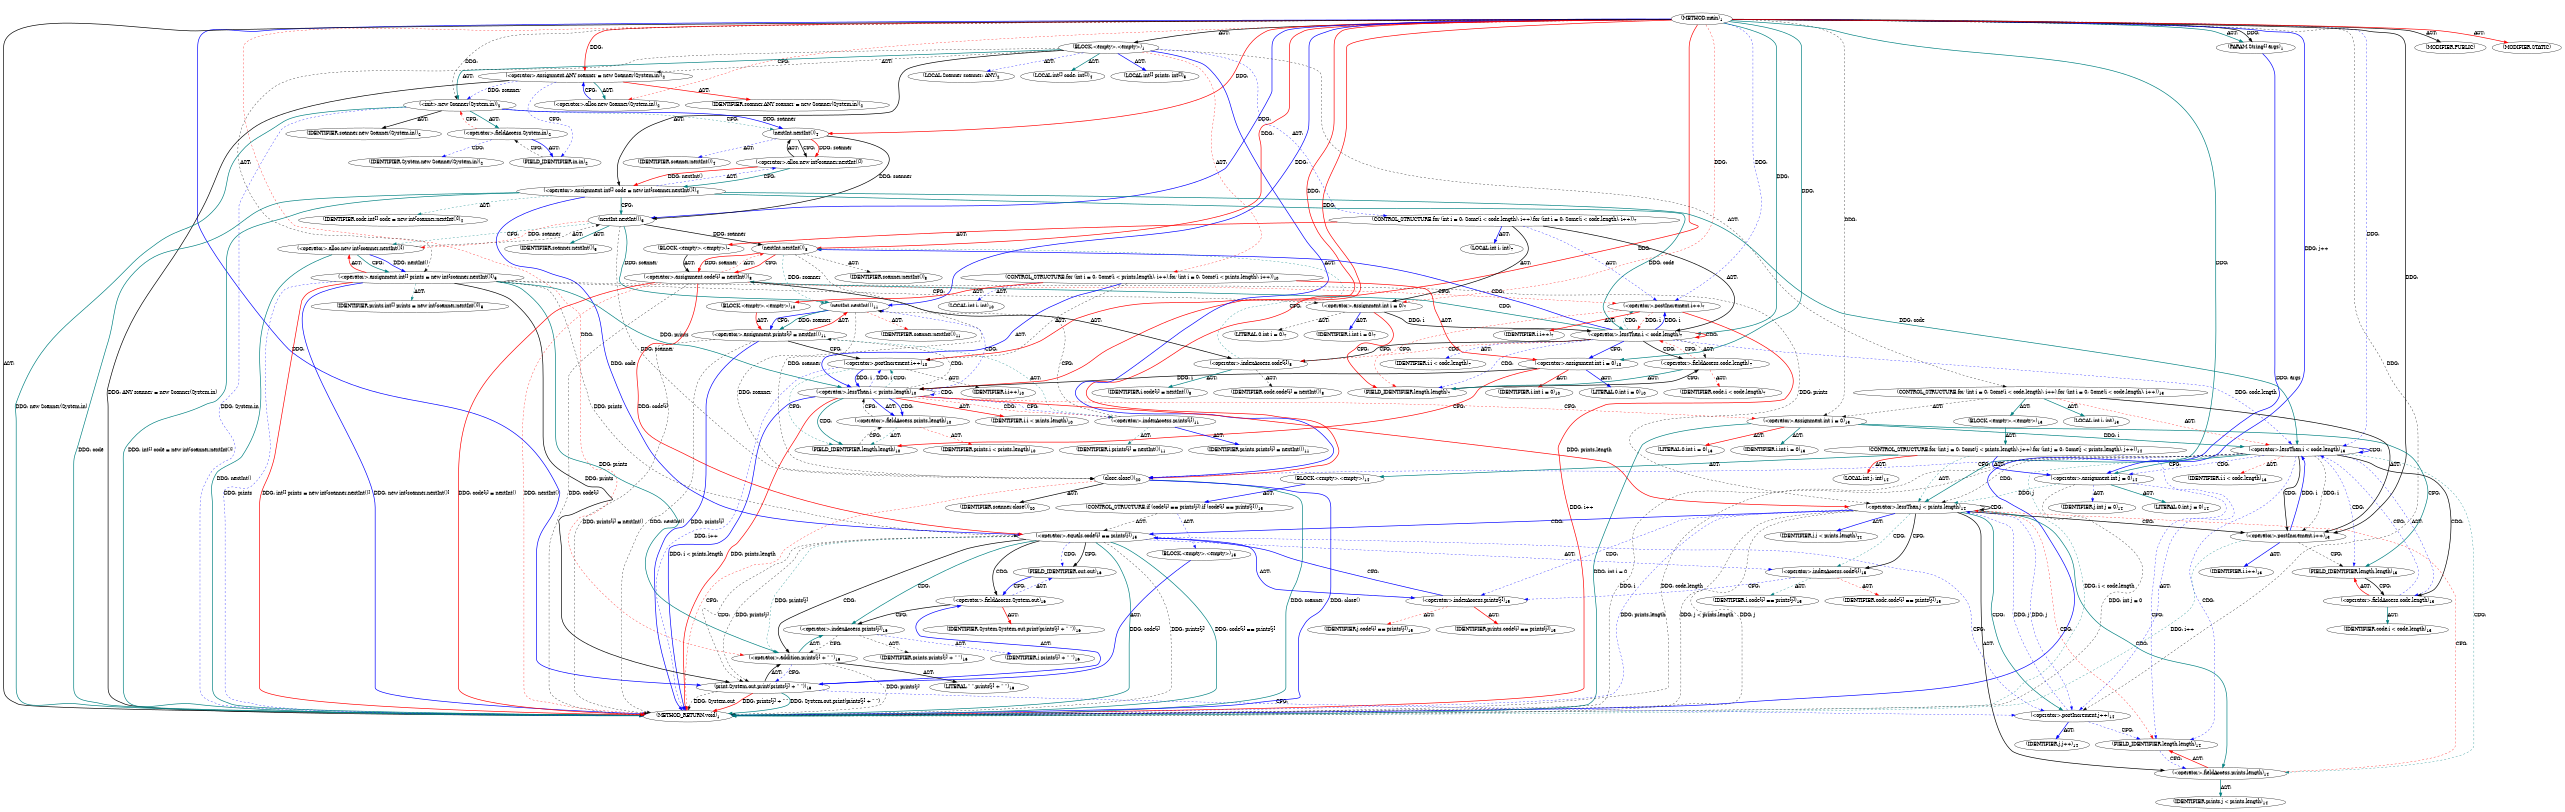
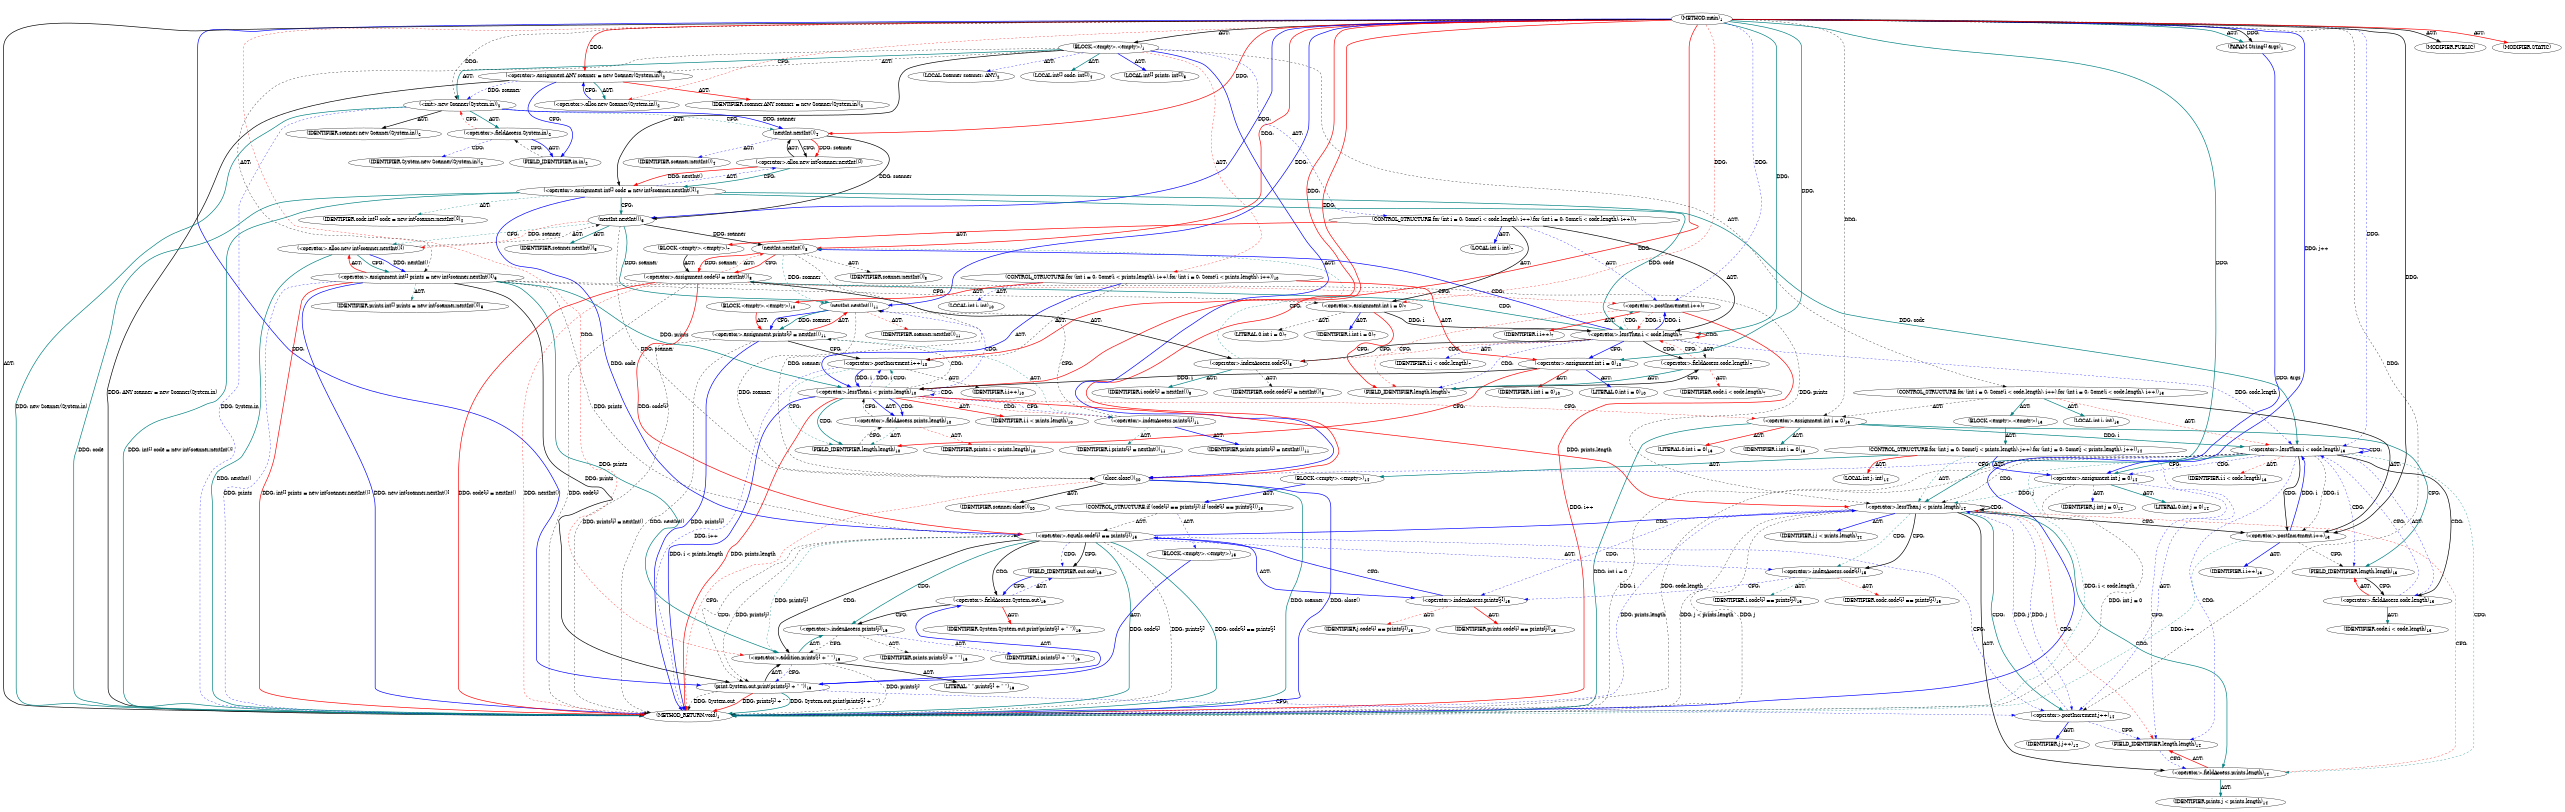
(541, 120) -> (541, 120)
(1503, 522) -> (1503, 527)
